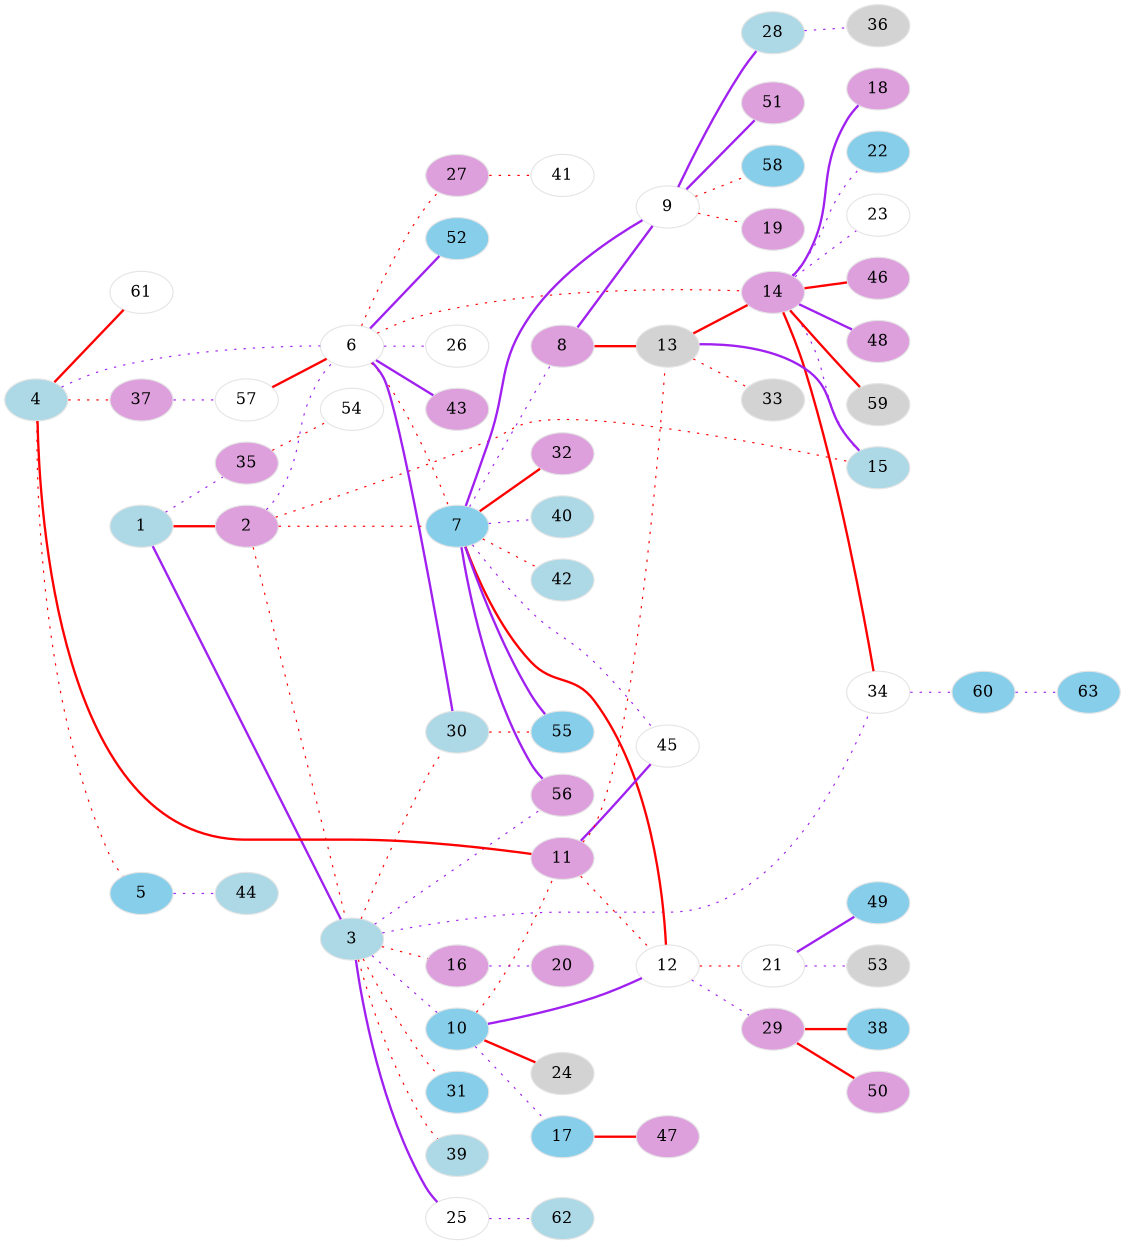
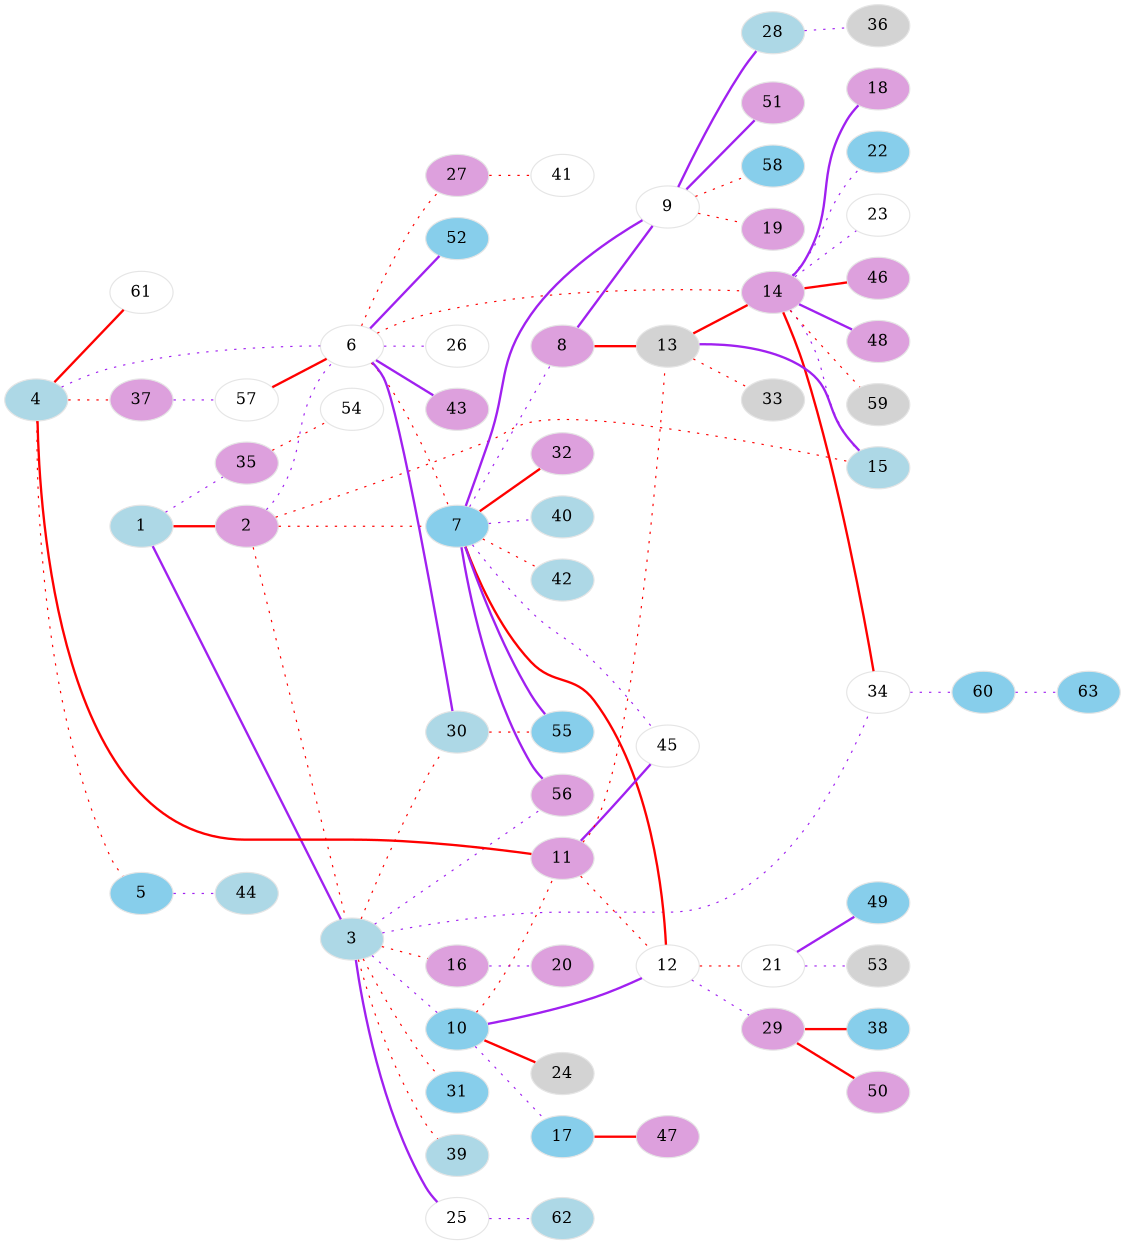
(825, 349) -> (825, 349)
